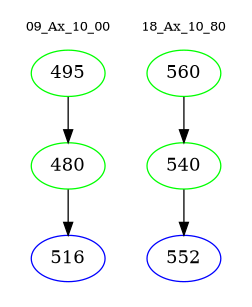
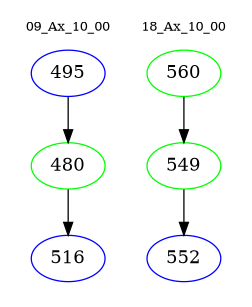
(184, 28) -> (184, 28)
(68, 73) -> (68, 73)
(184, 166) -> (184, 166)
